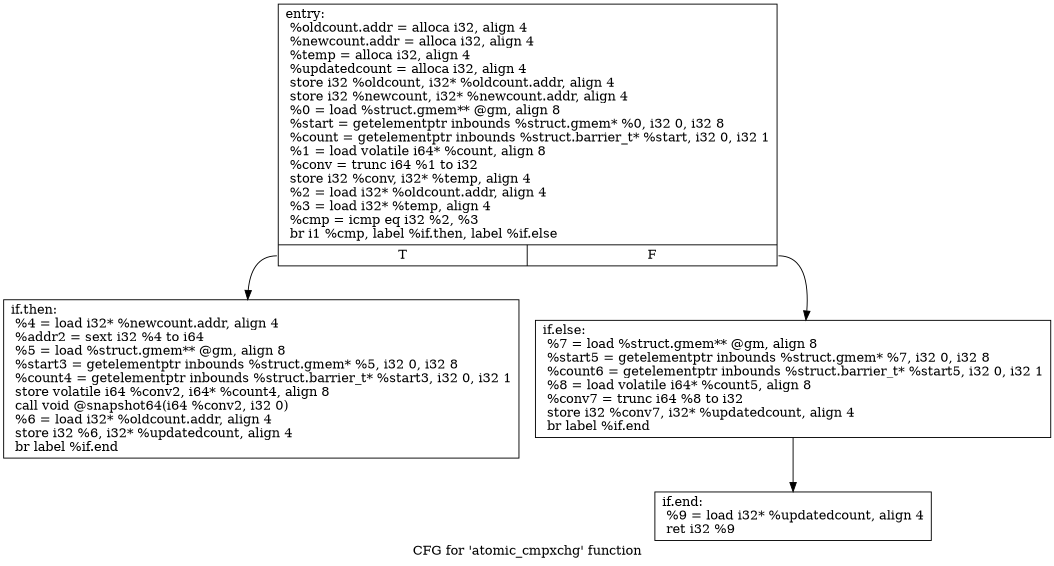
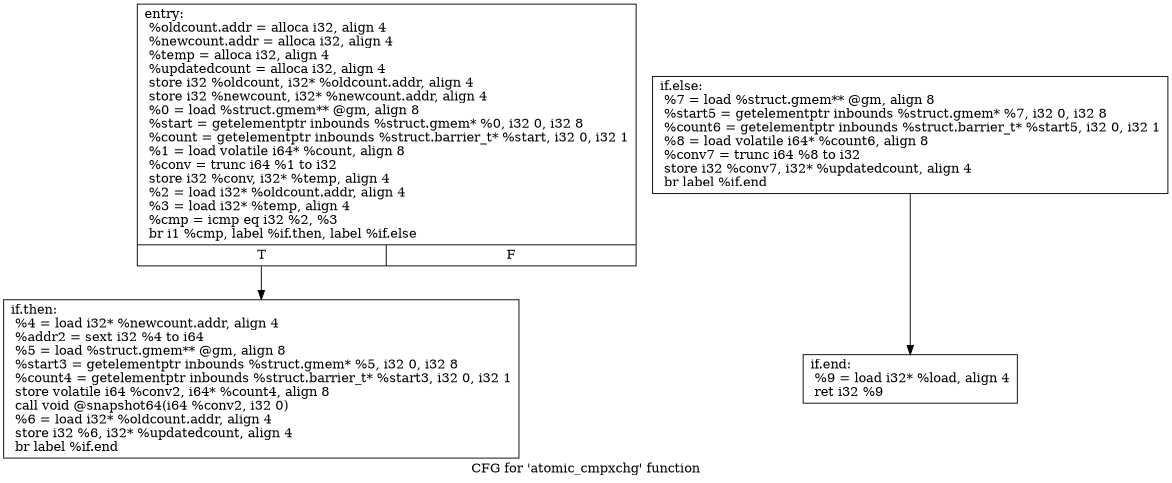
(804, 276) -> none
(677, 385) -> (794, 141)
(793, 516) -> (910, 378)
